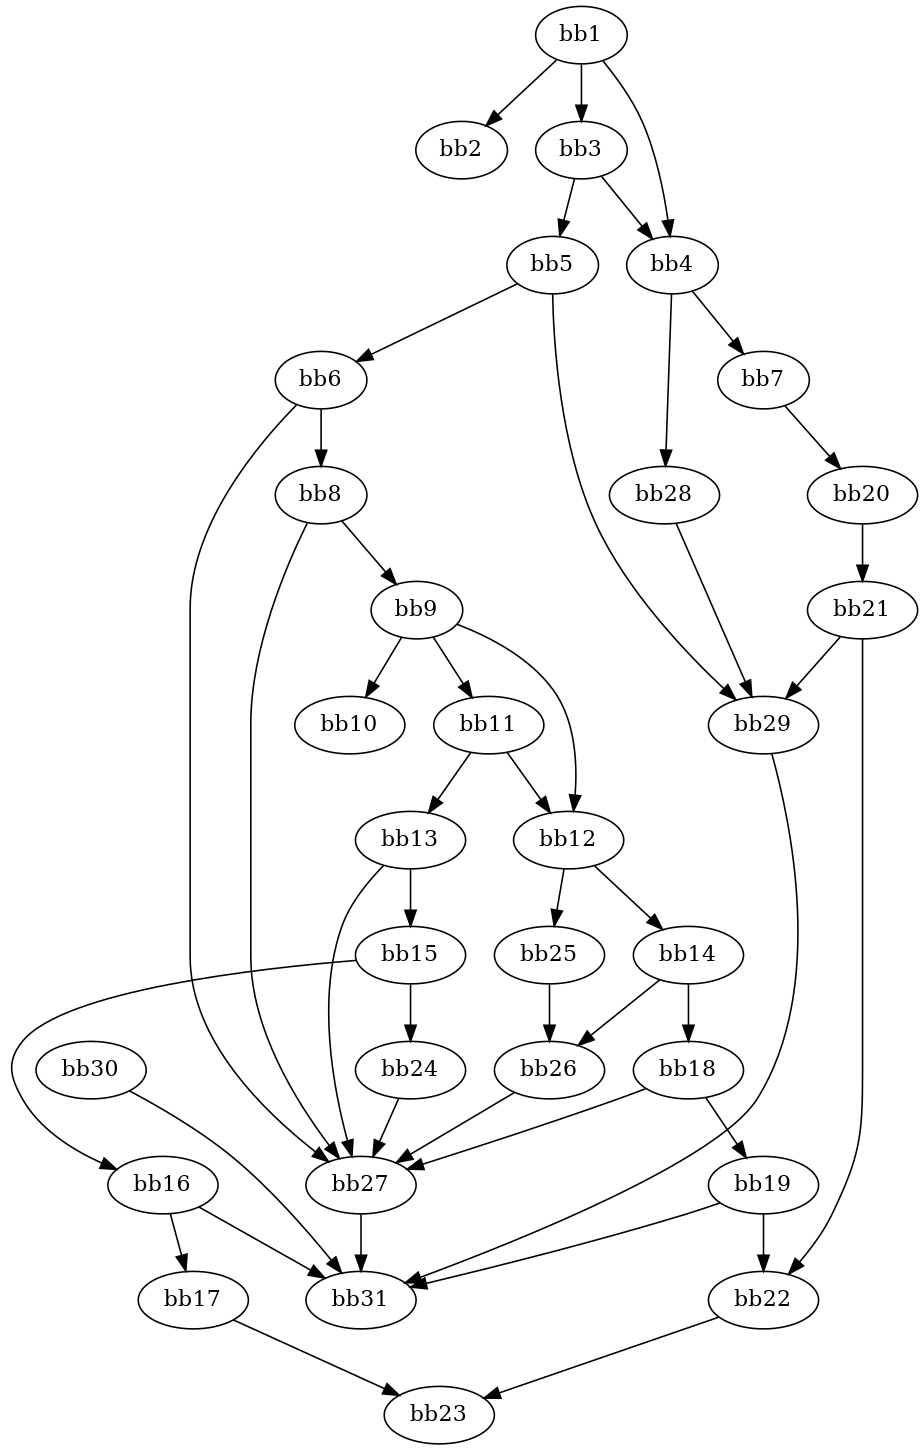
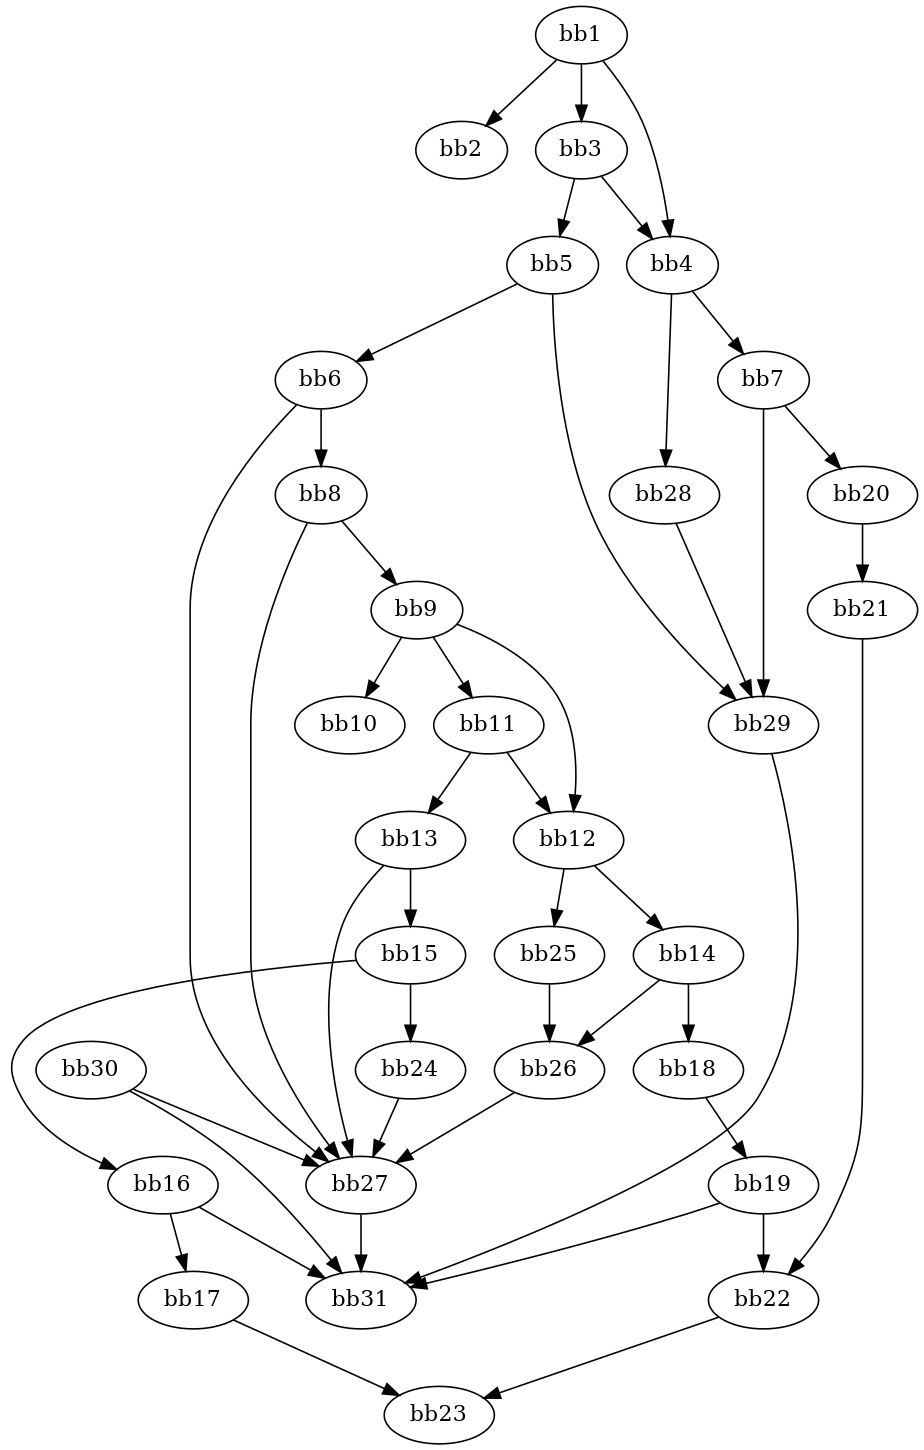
(819, 661) -> (764, 544)
(535, 1128) -> (219, 1125)
